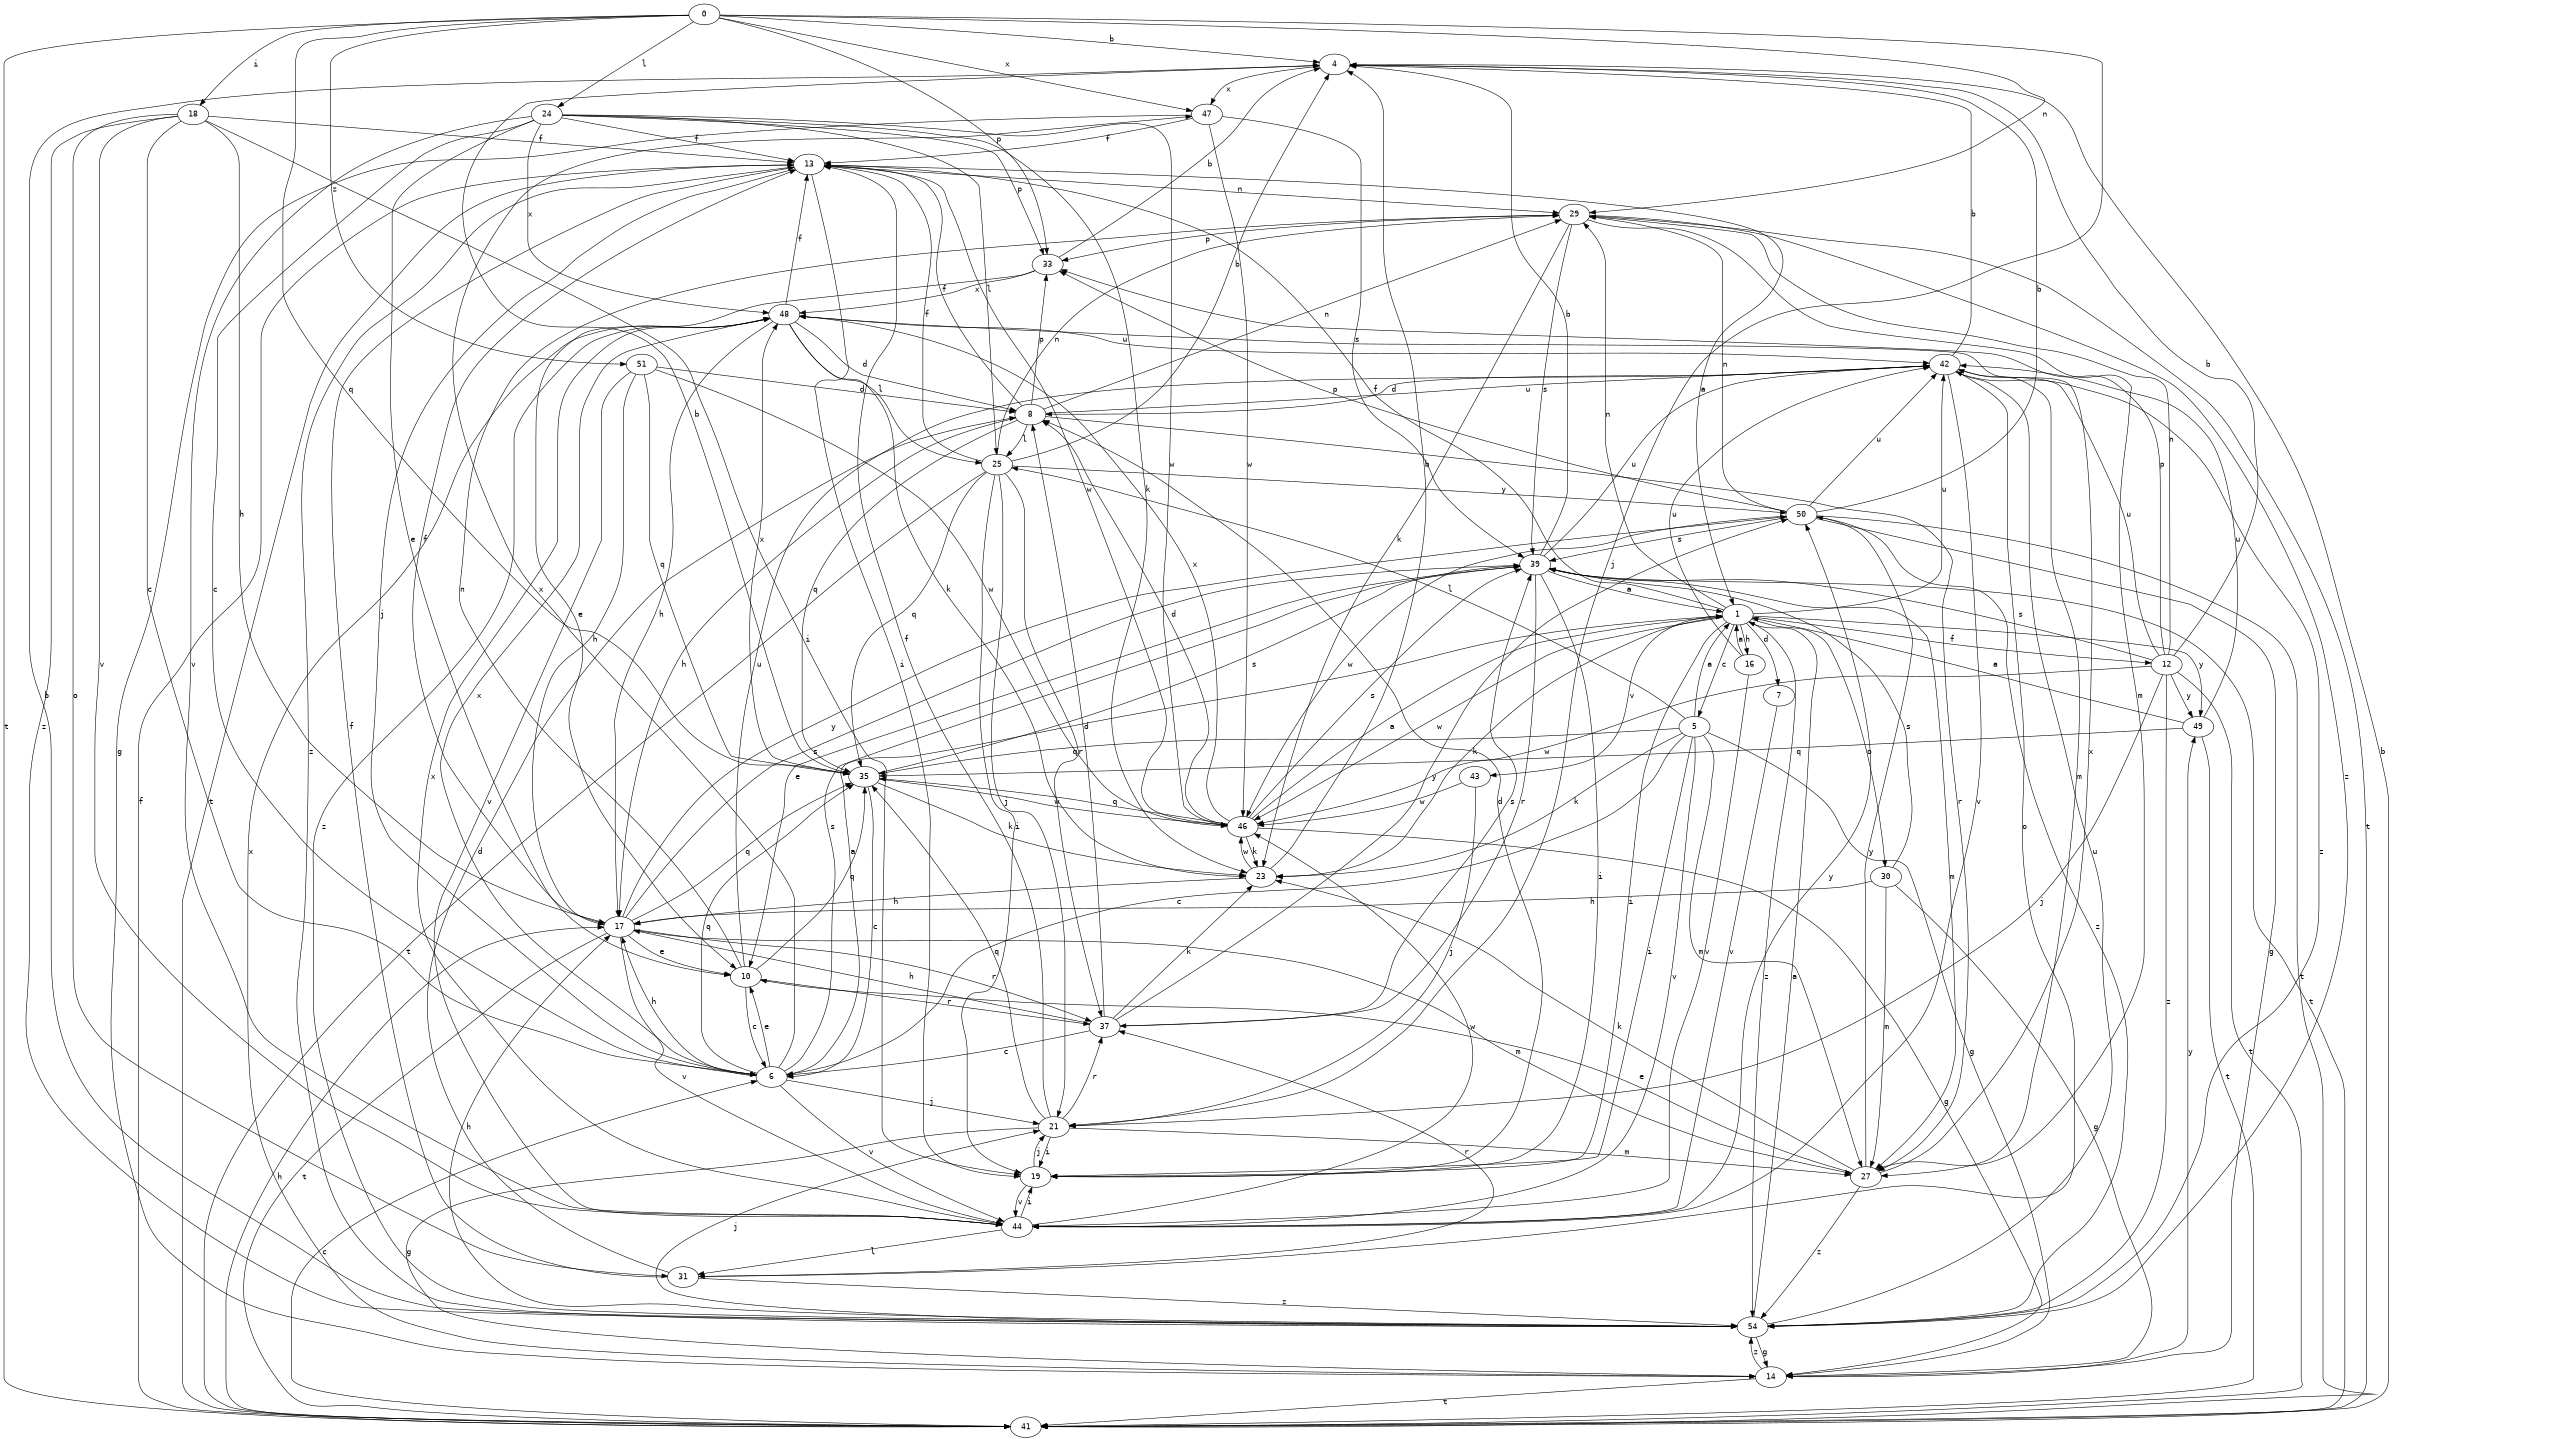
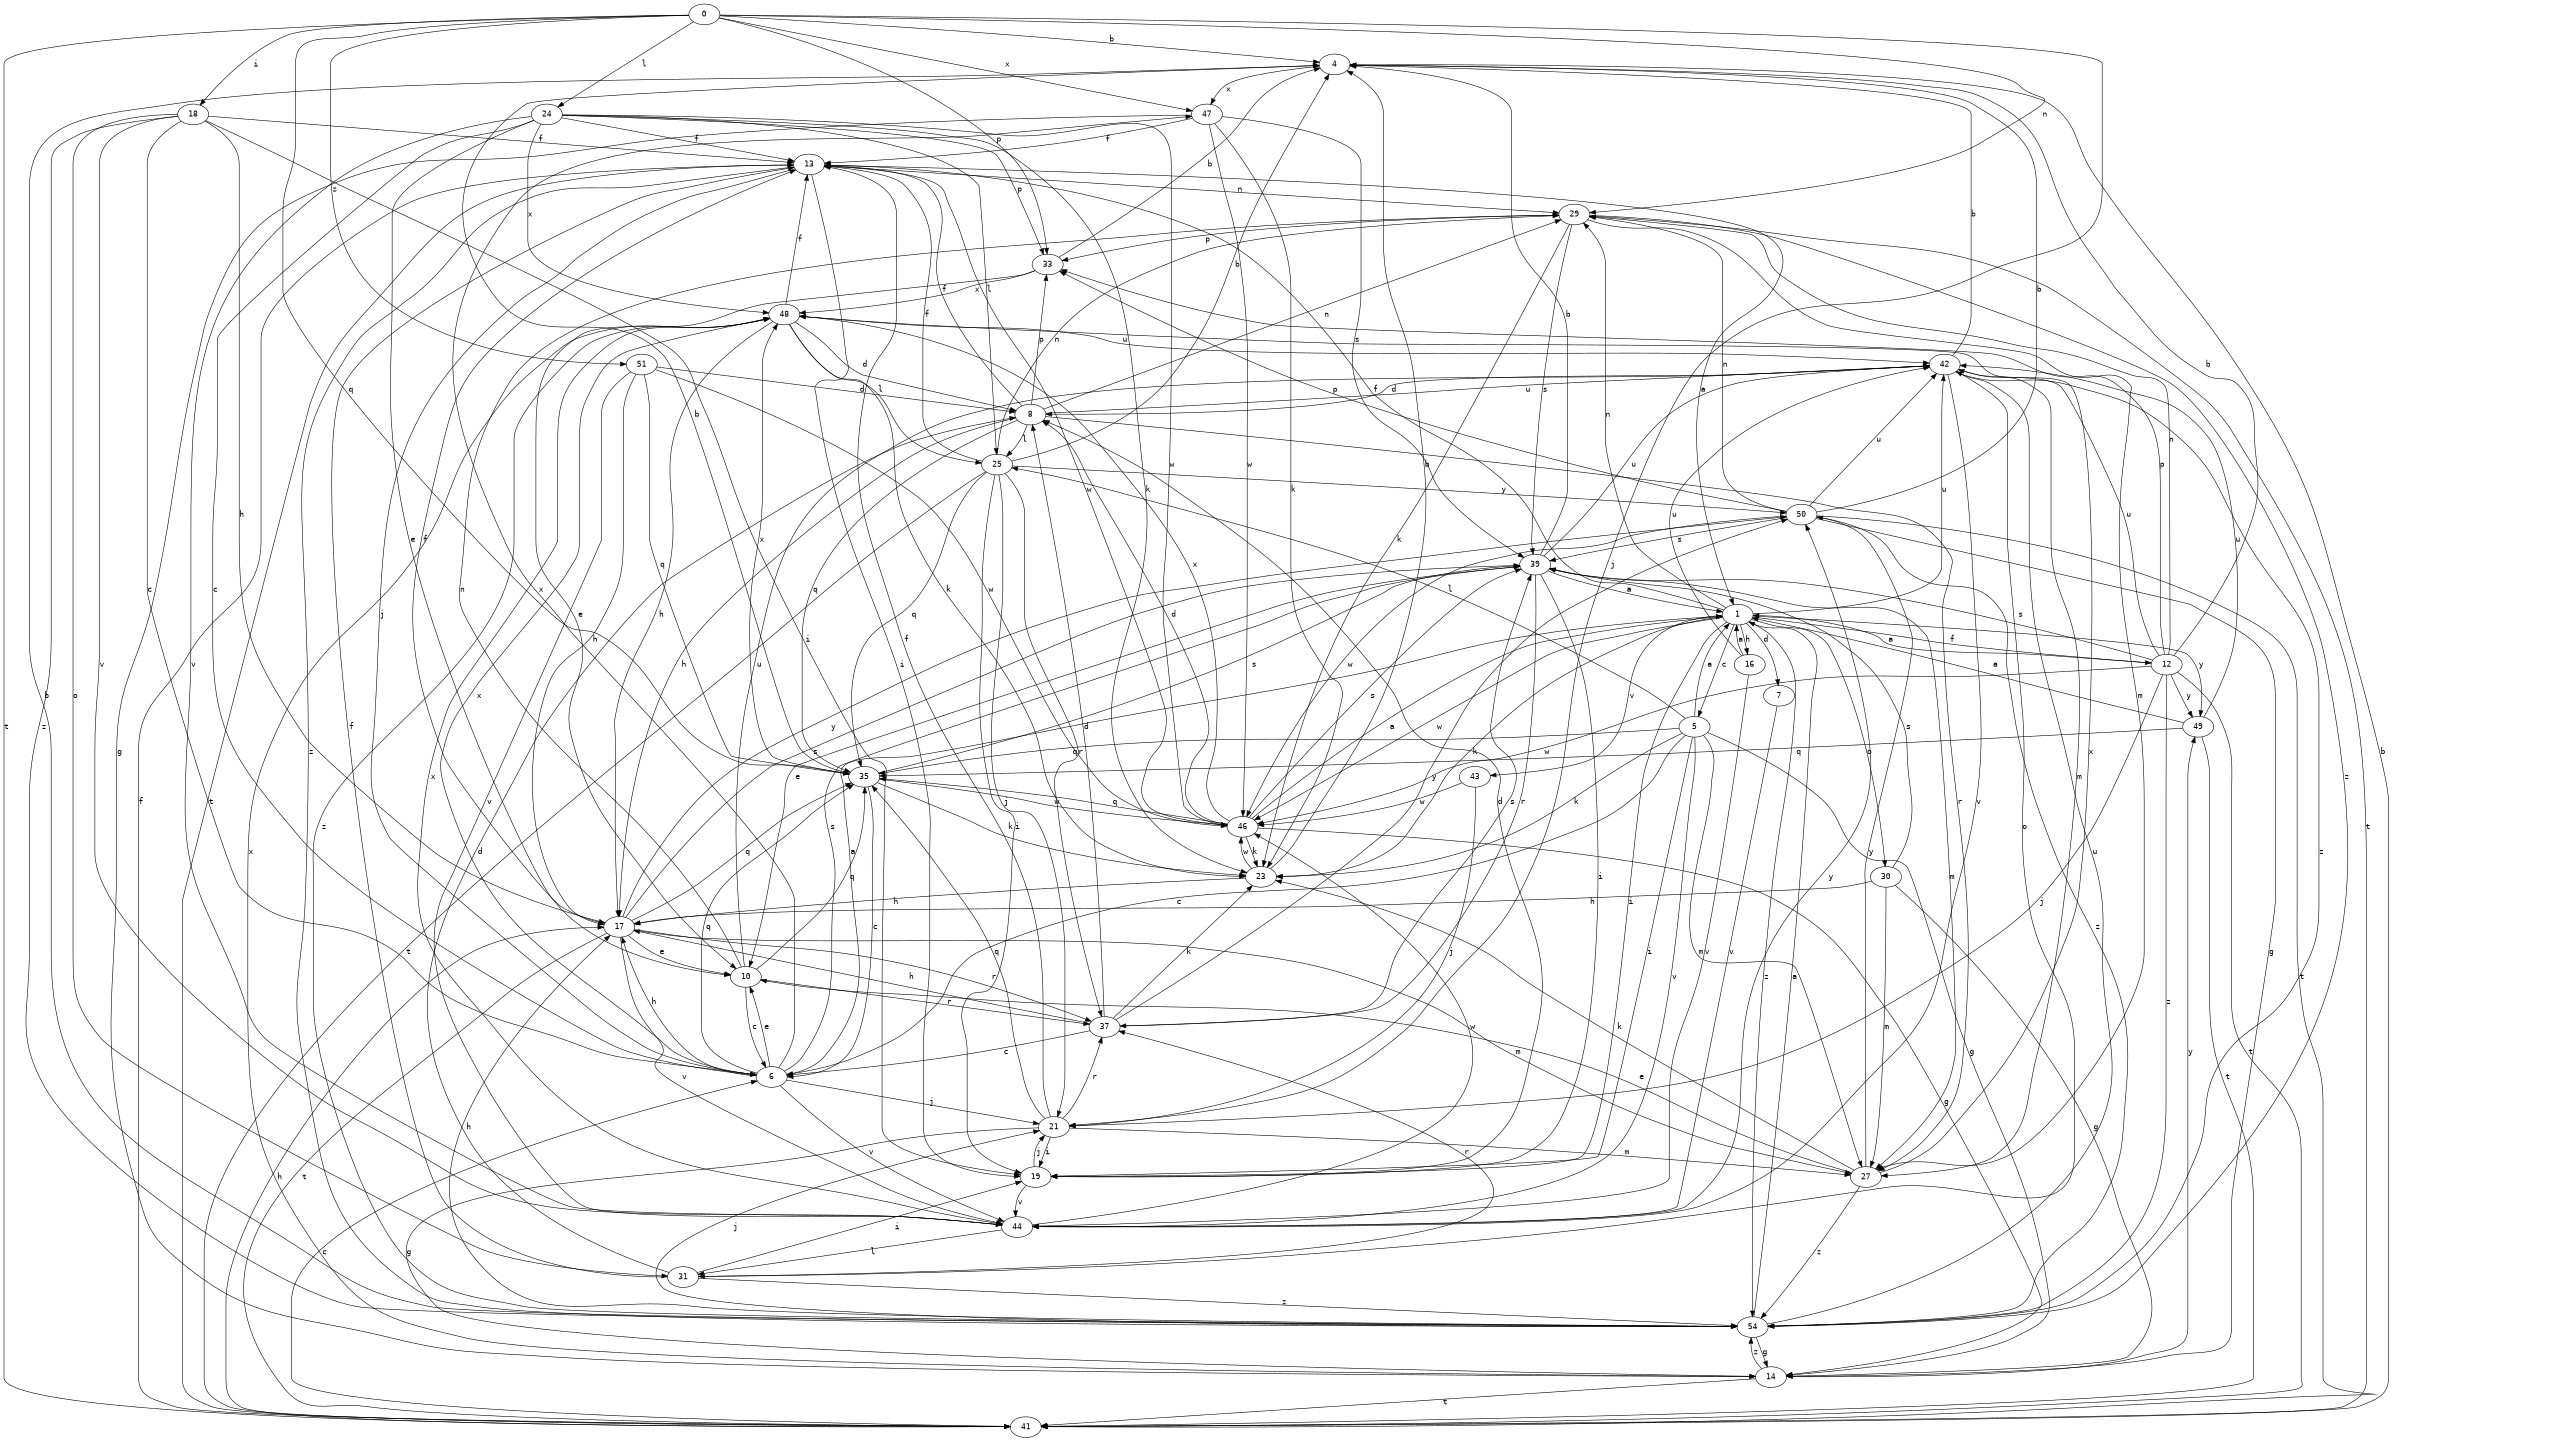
none -> (1291, 498)
none -> (1953, 652)
(1025, 1205) -> (857, 1228)
(2345, 1322) -> none
